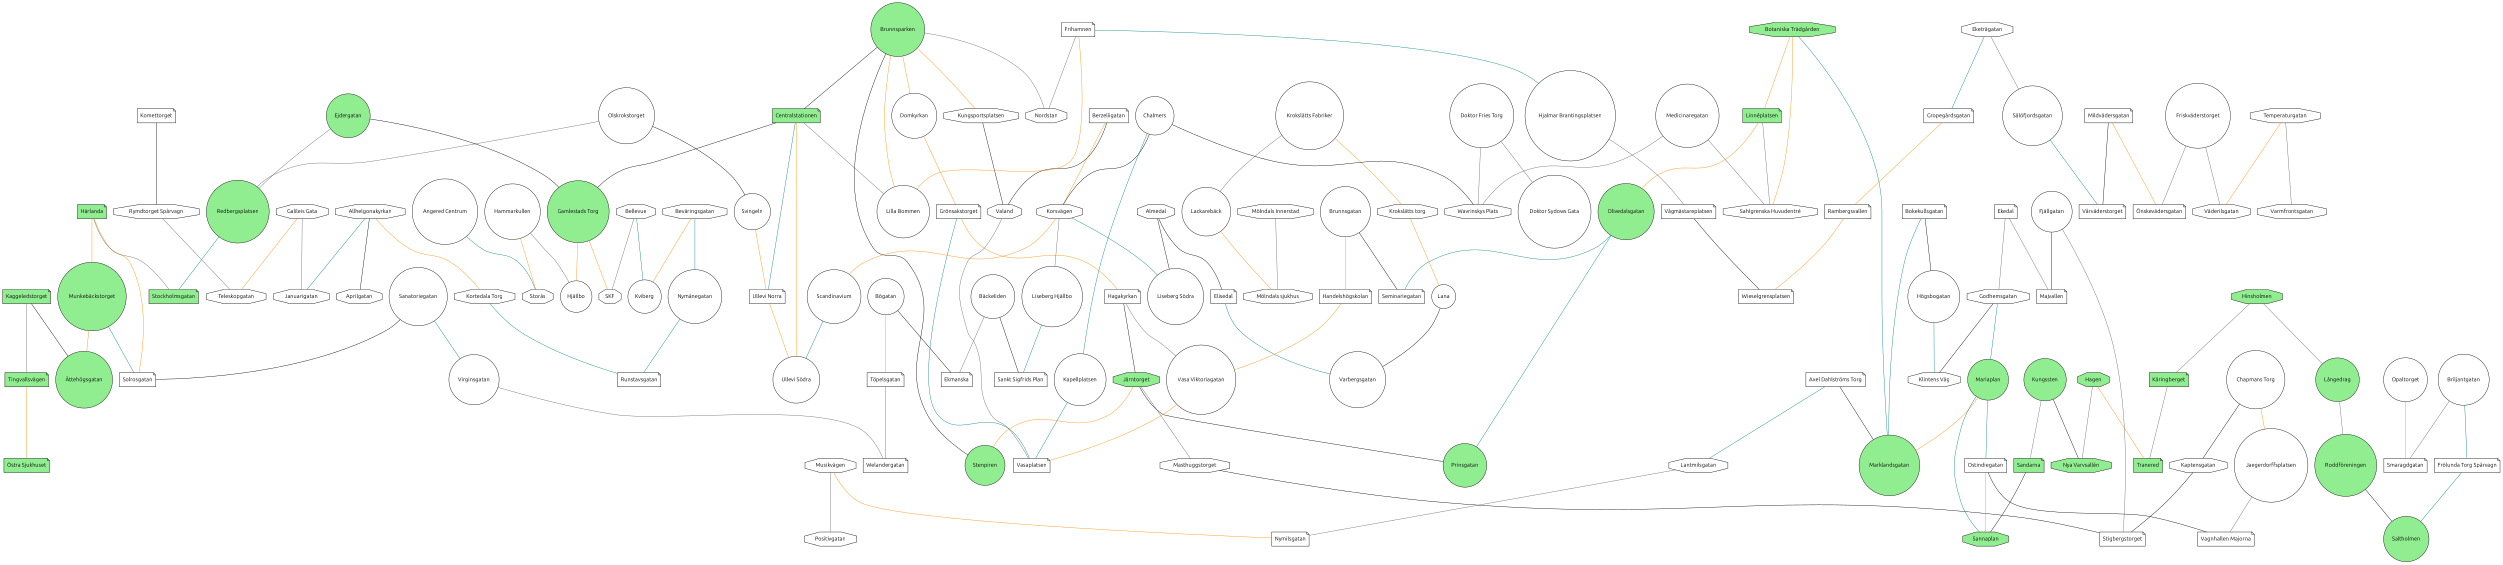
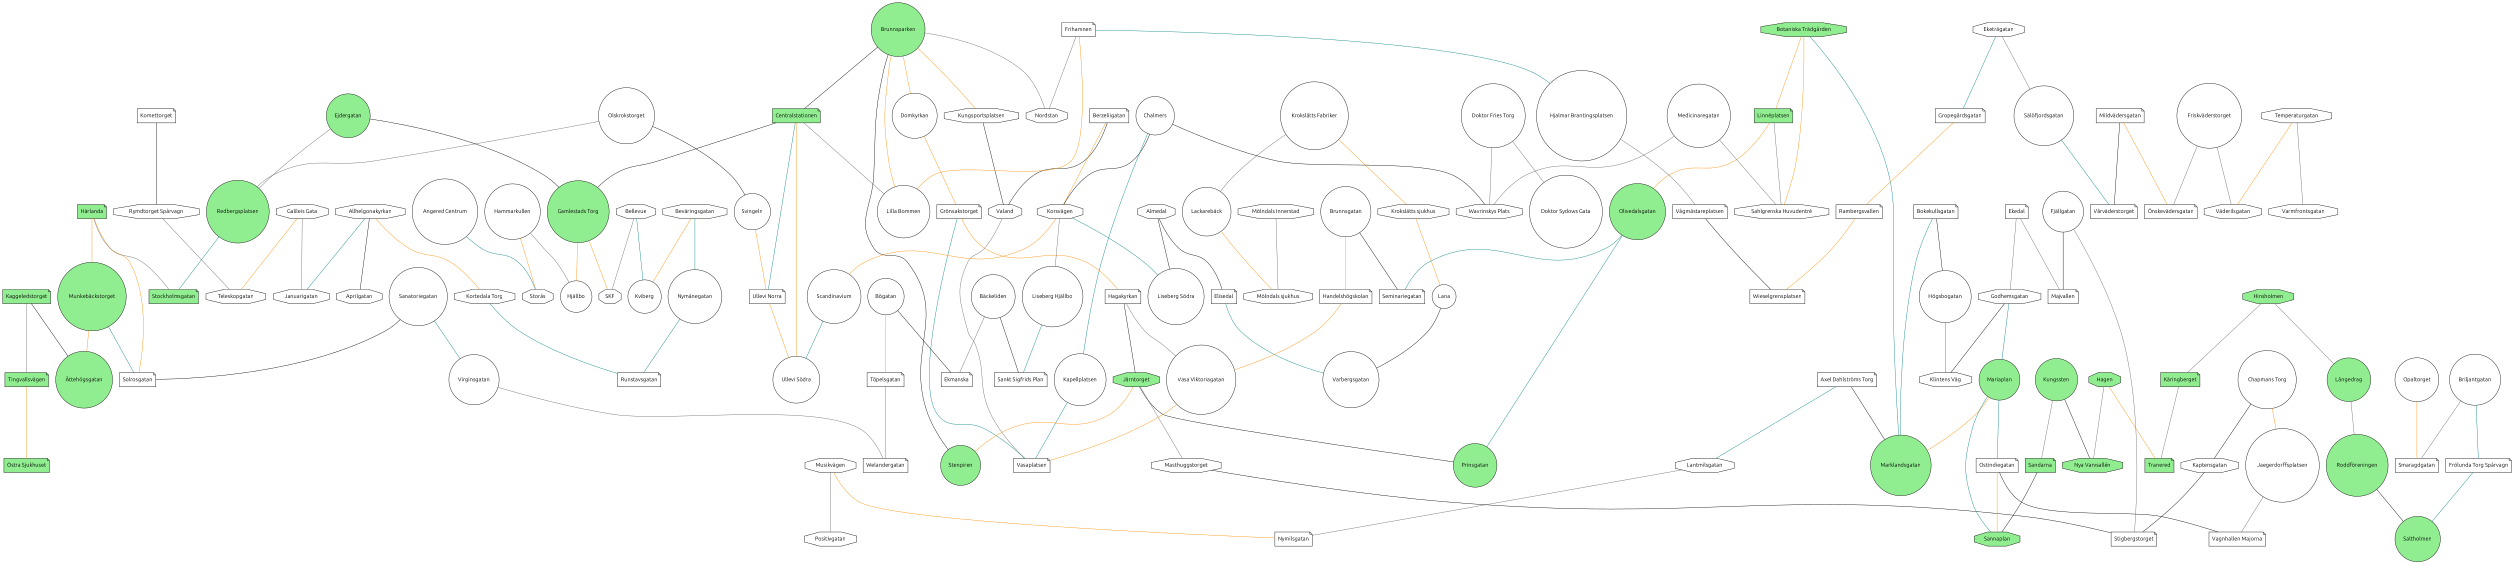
(1408, 212) -> (1413, 212)
